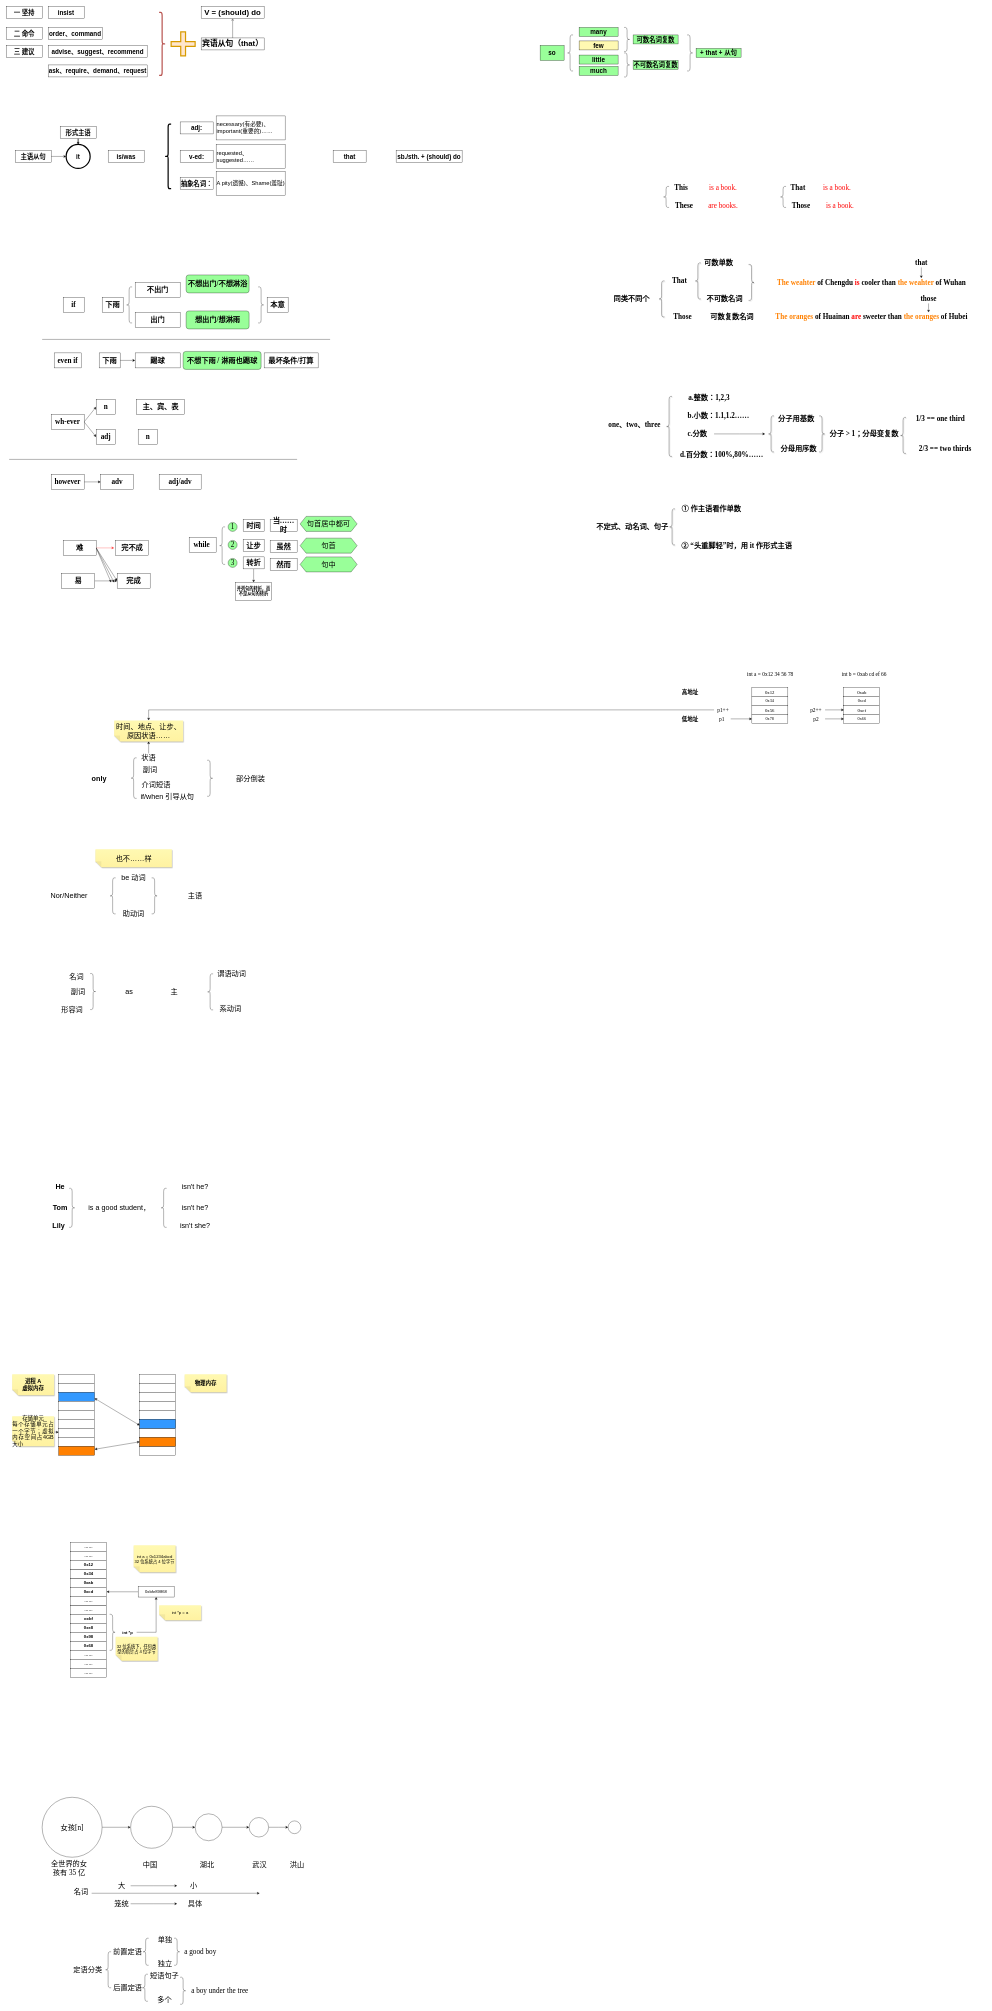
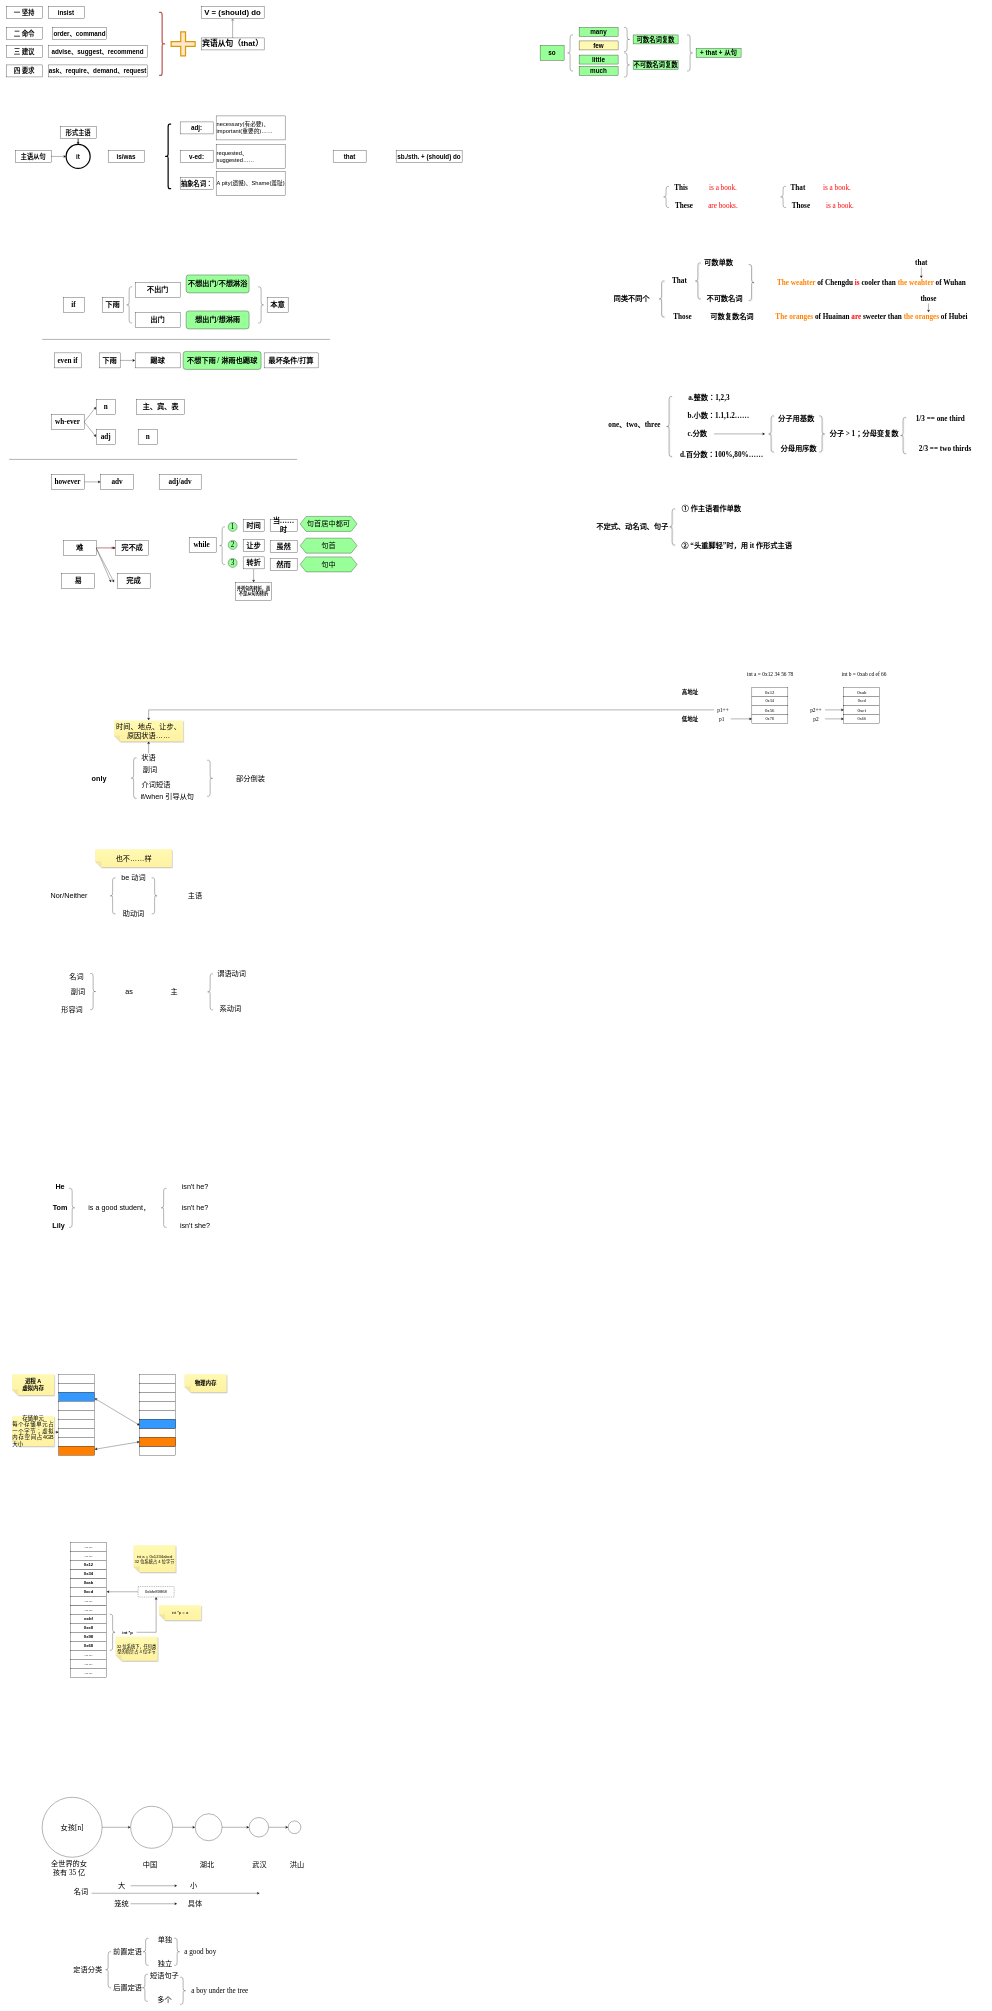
(75, 33) -> (80, 33)
none -> (24, 71)
(115, 577) -> (113, 548)
(114, 581) -> none
(156, 1592) -> (156, 1592)
